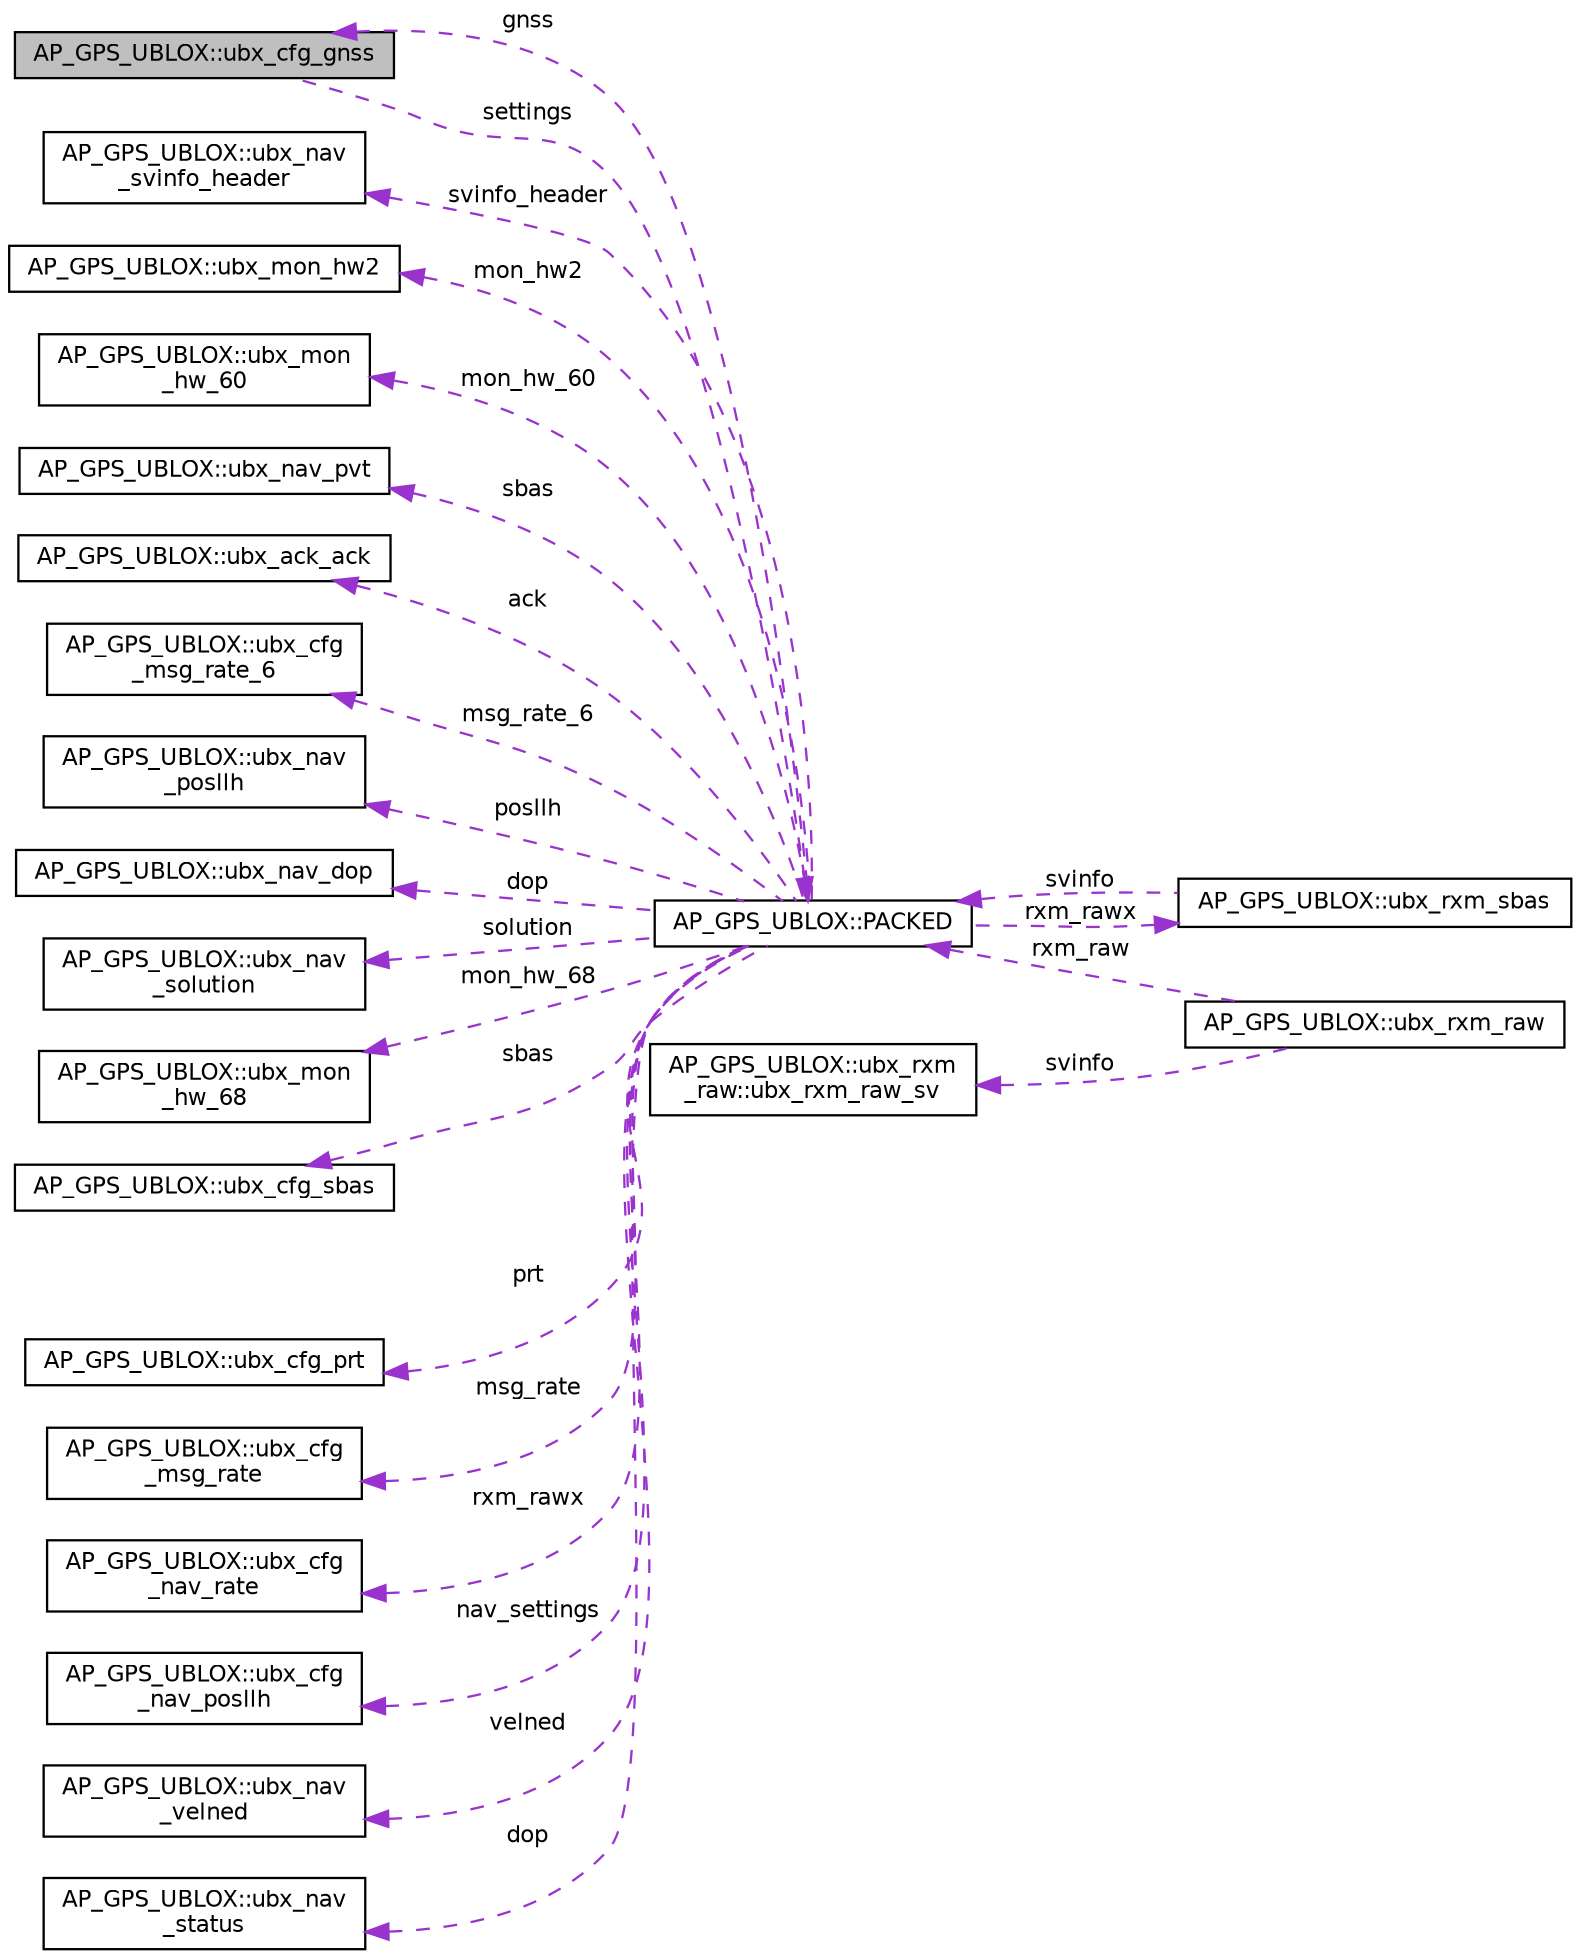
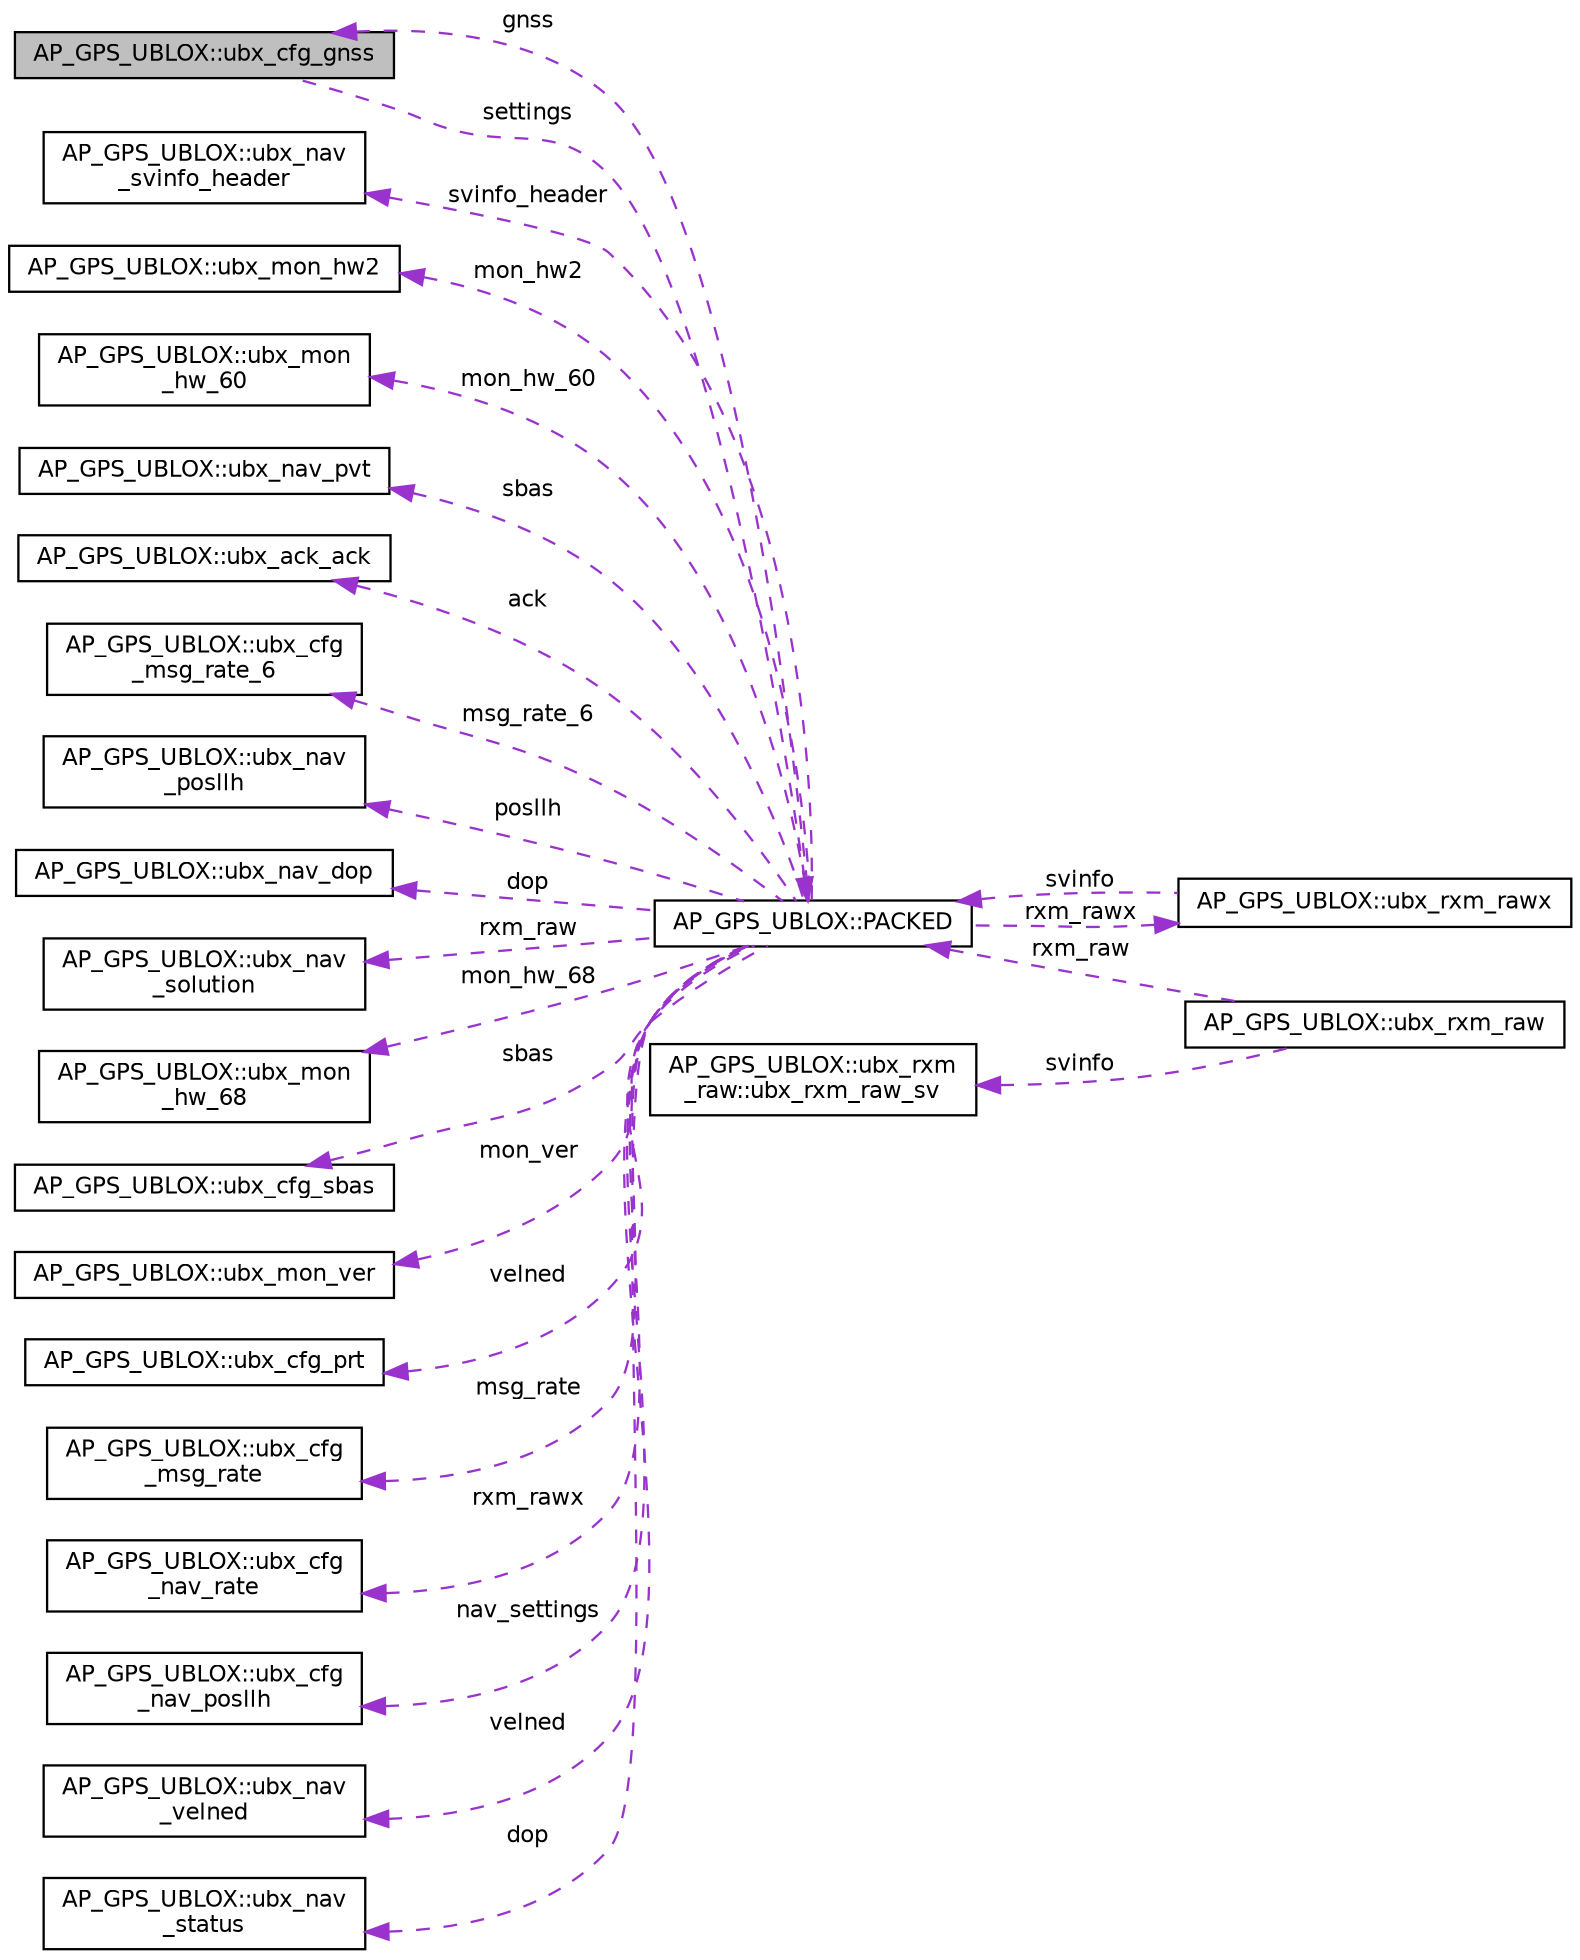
(1375, 903) -> (1375, 903)
(525, 929) -> (525, 929)
none -> (204, 1275)
(525, 1276) -> (525, 1276)
